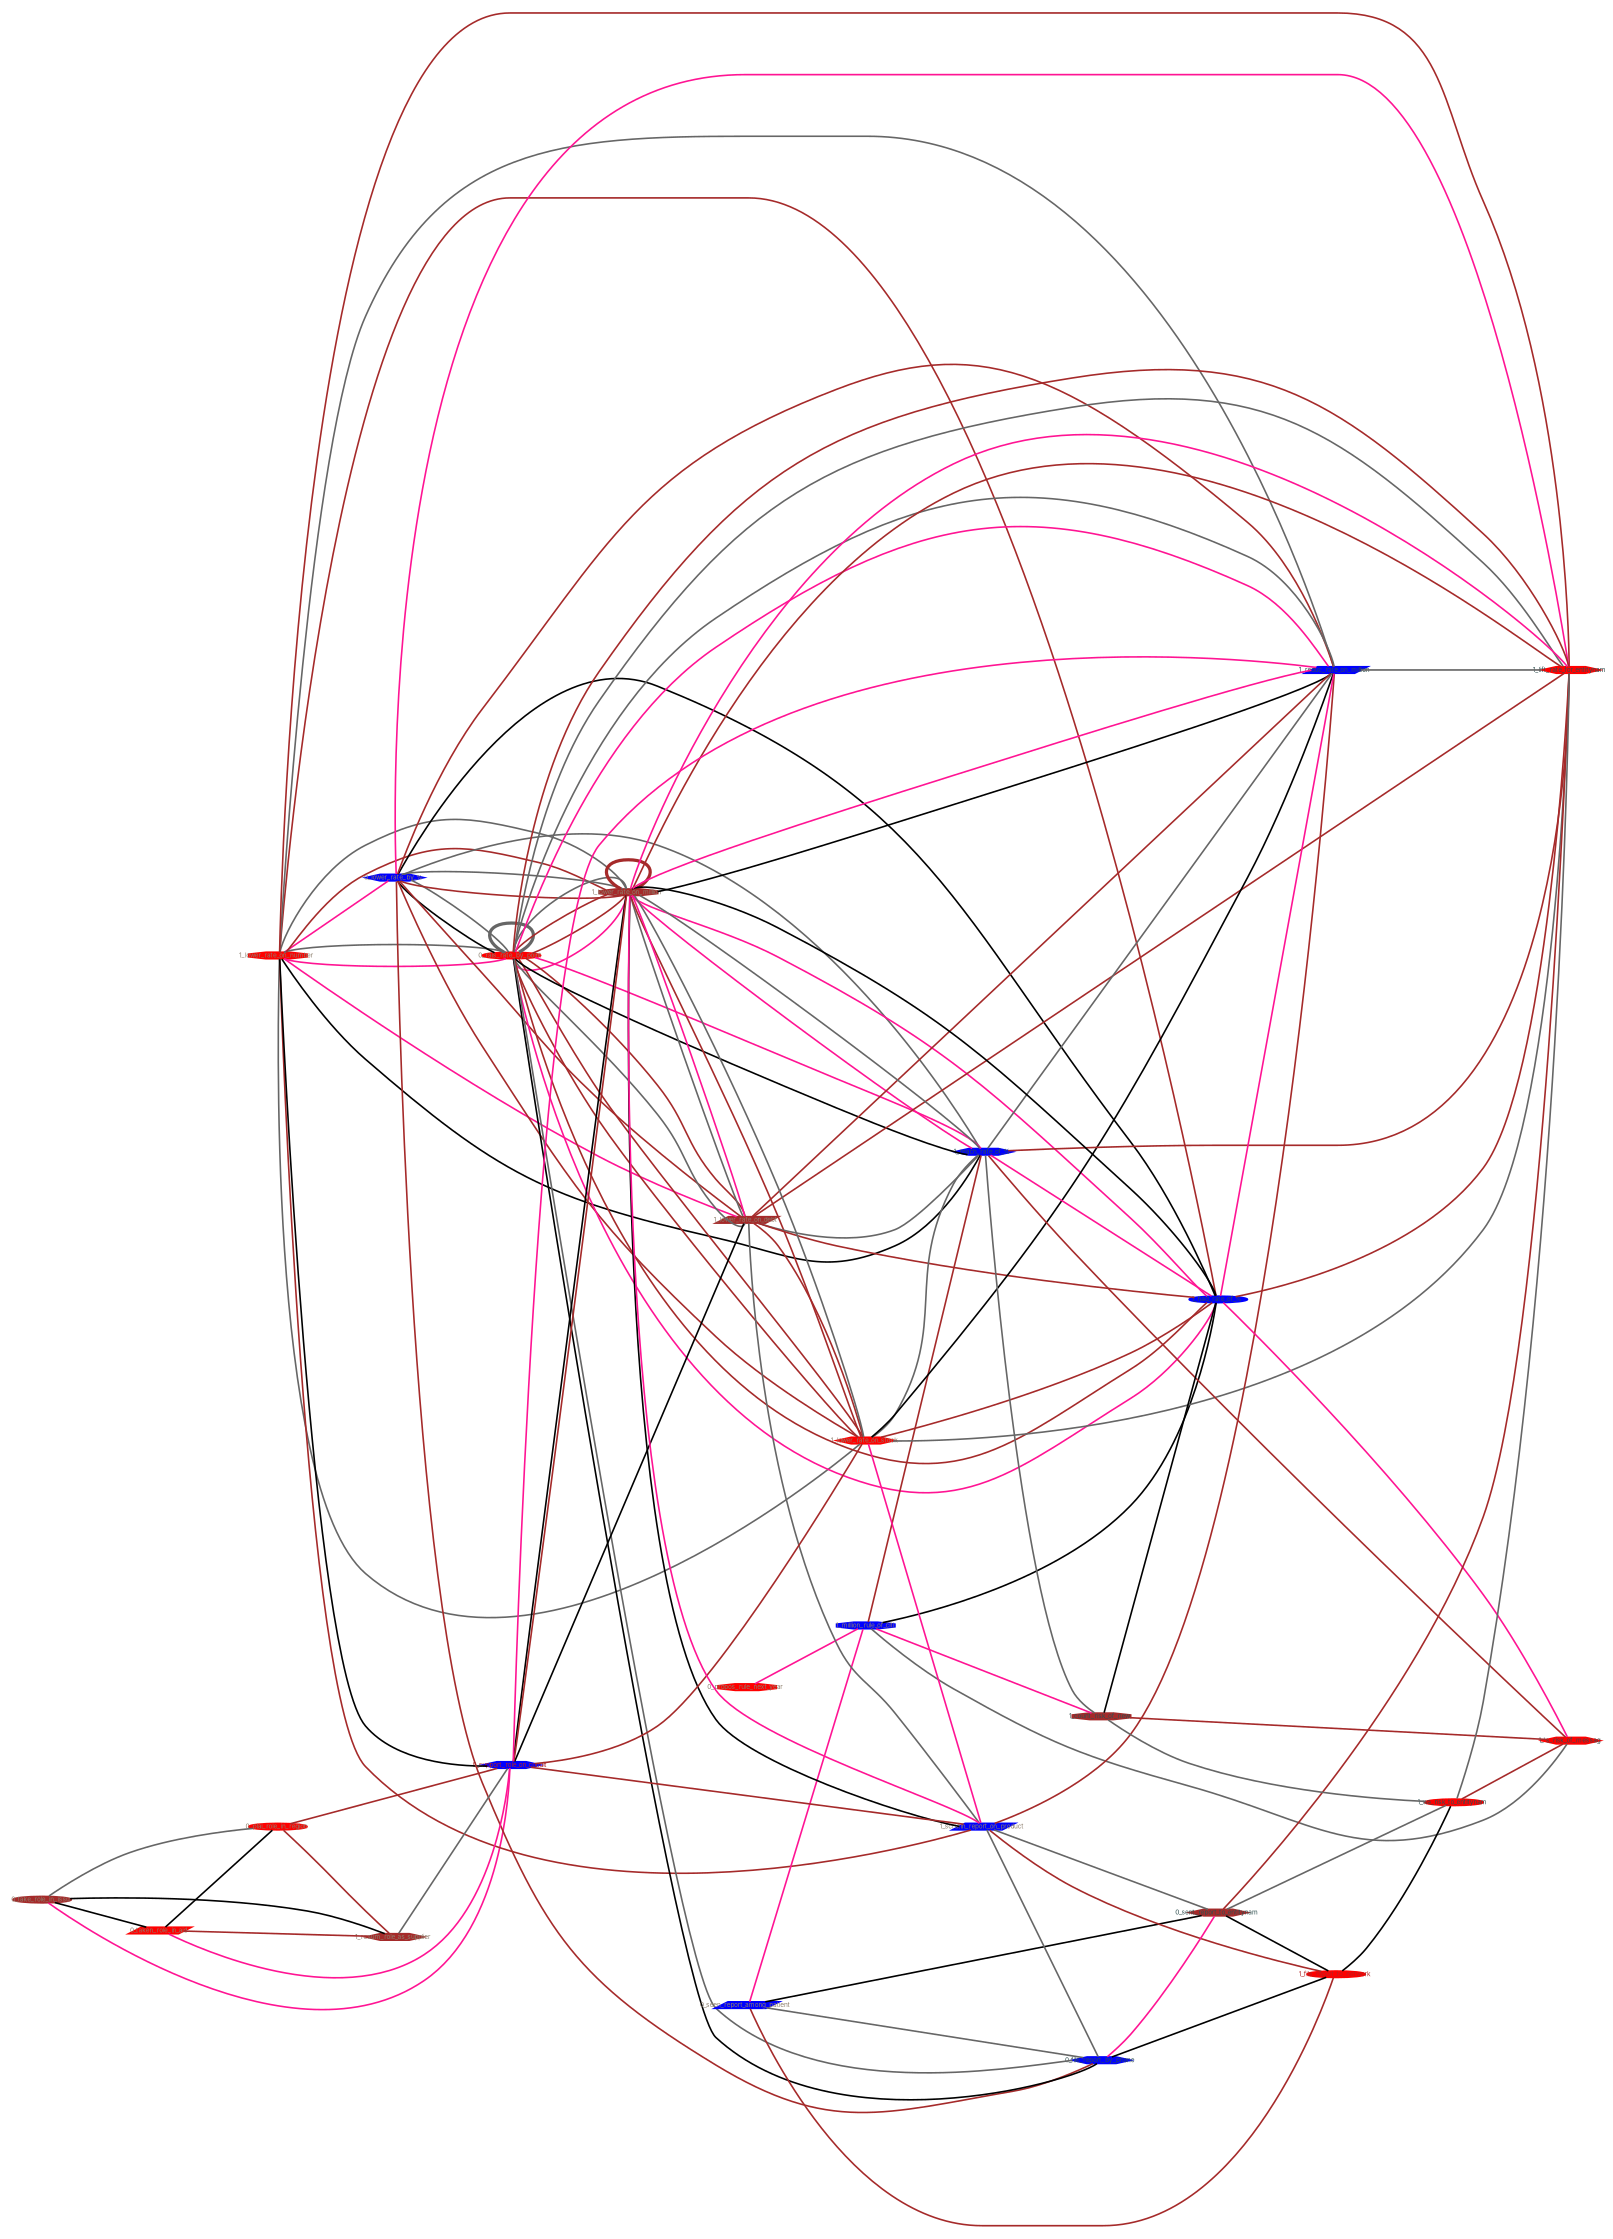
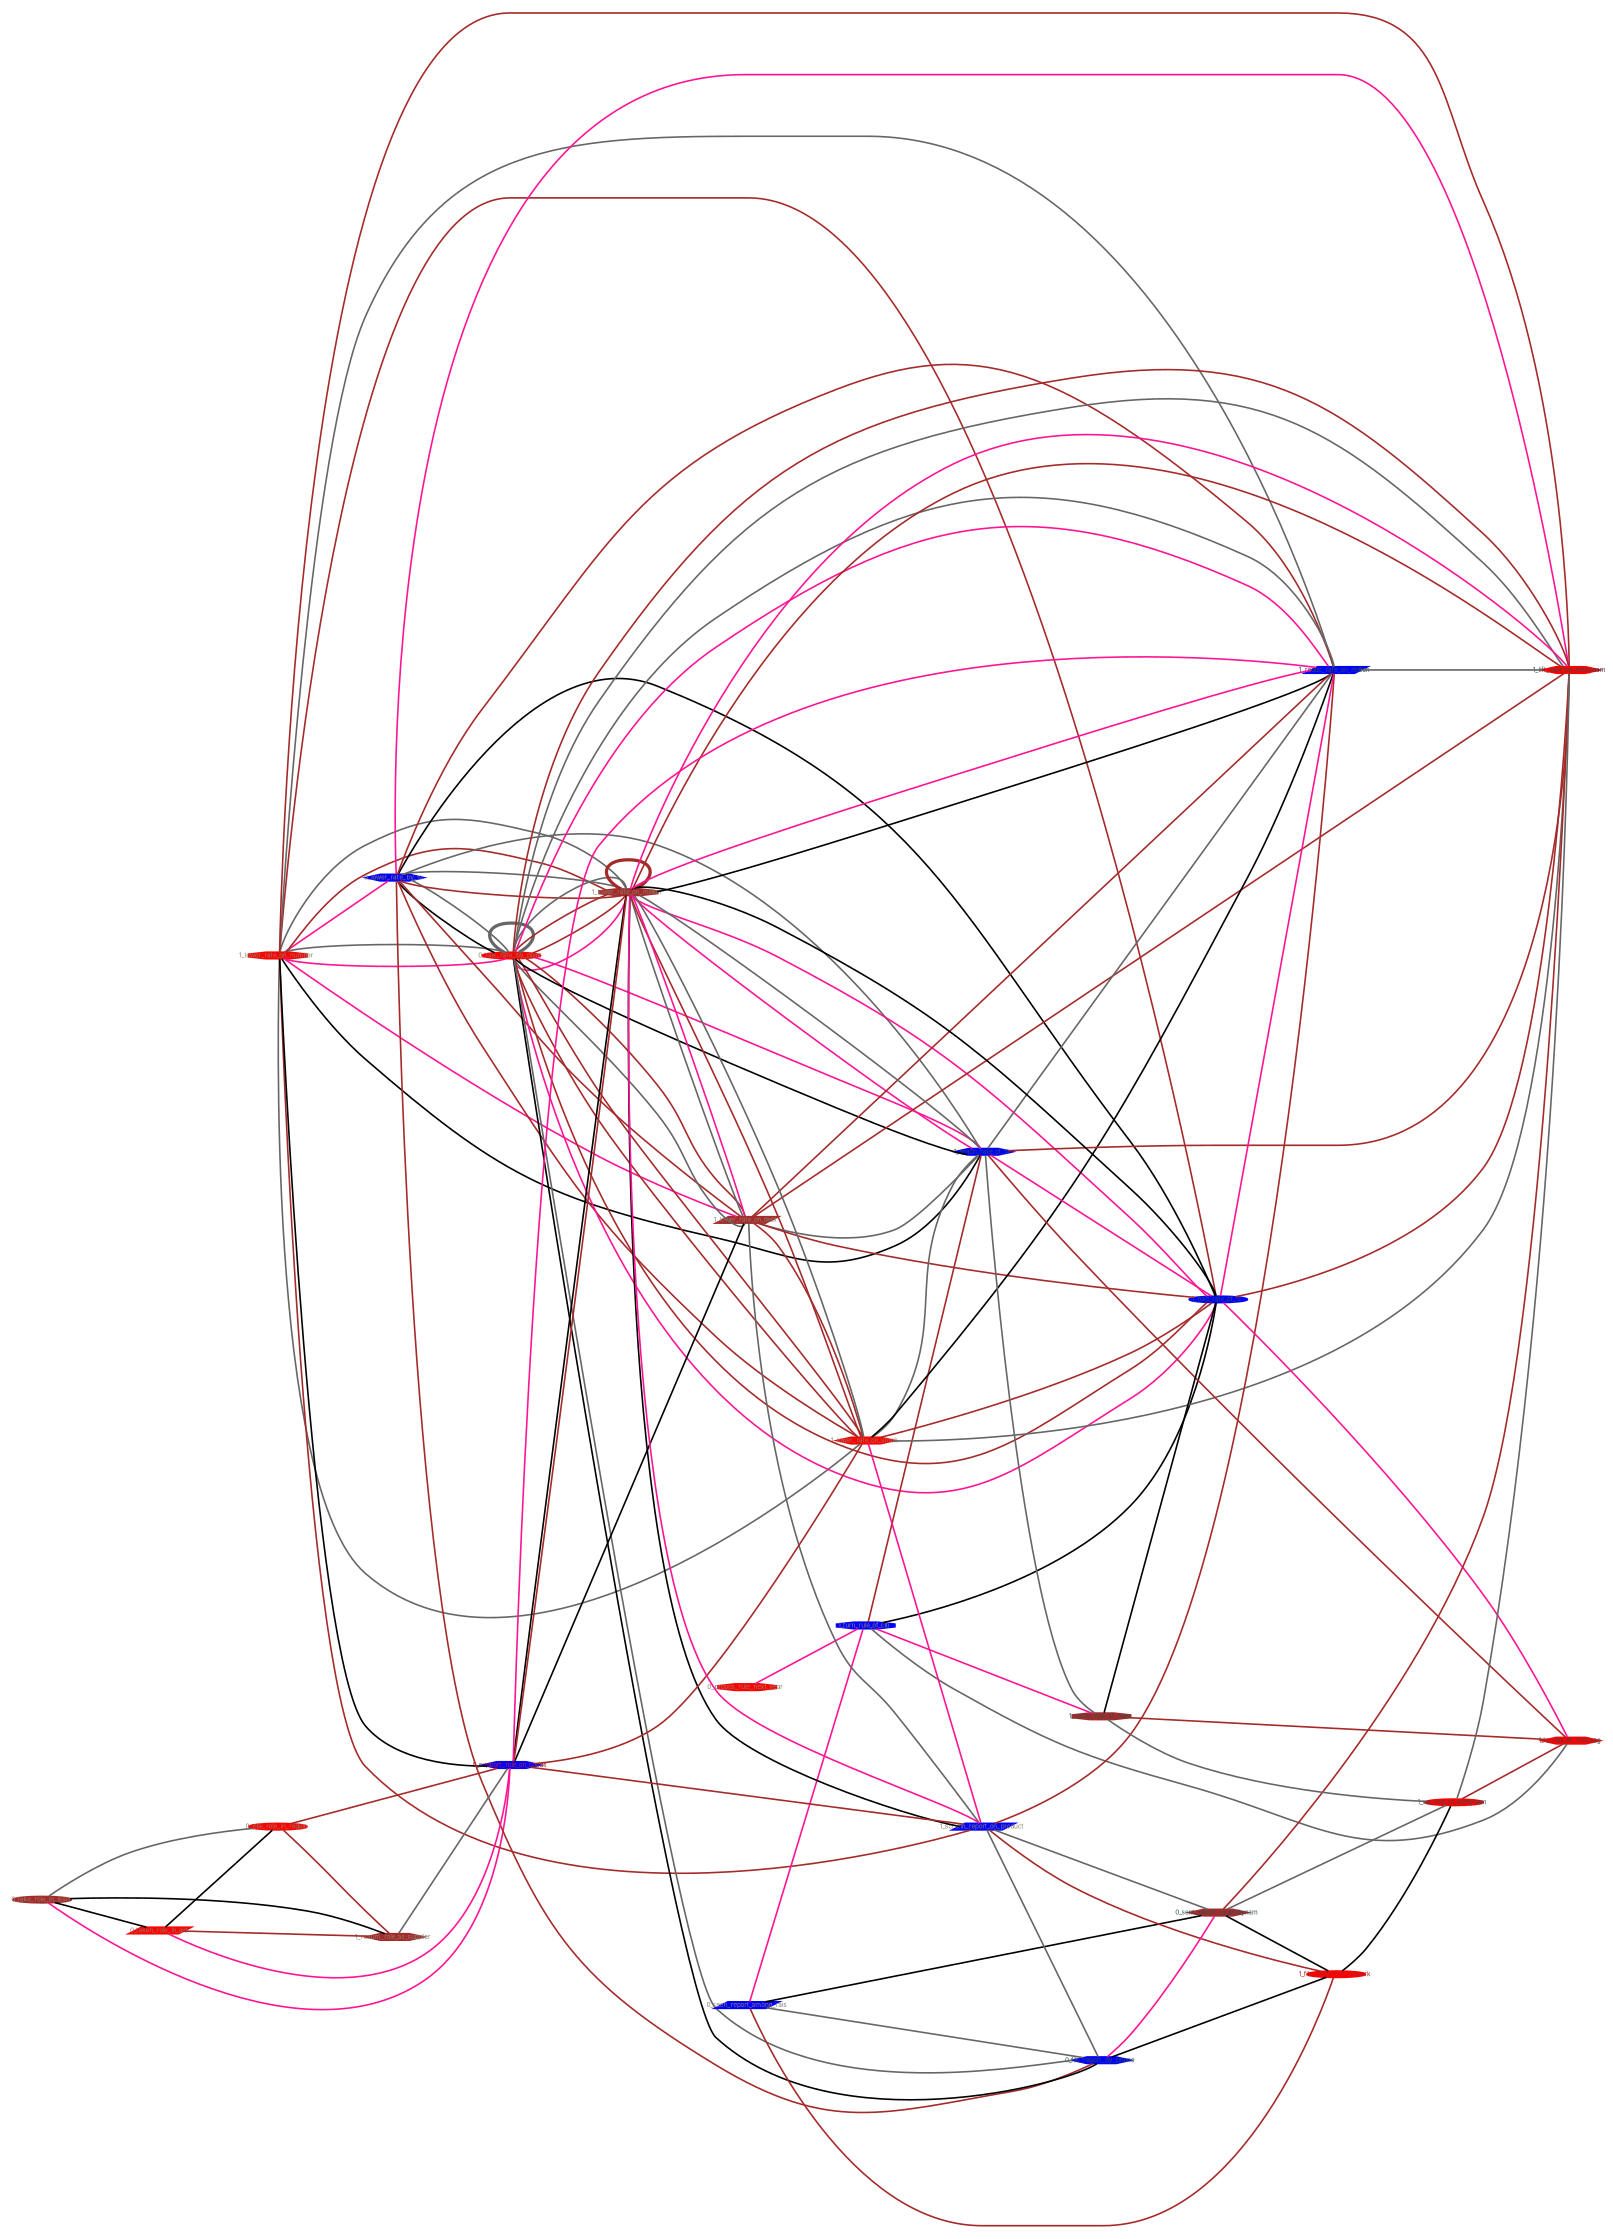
(866, 1625) -> (866, 1625)
(747, 2005) -> (747, 2005)
